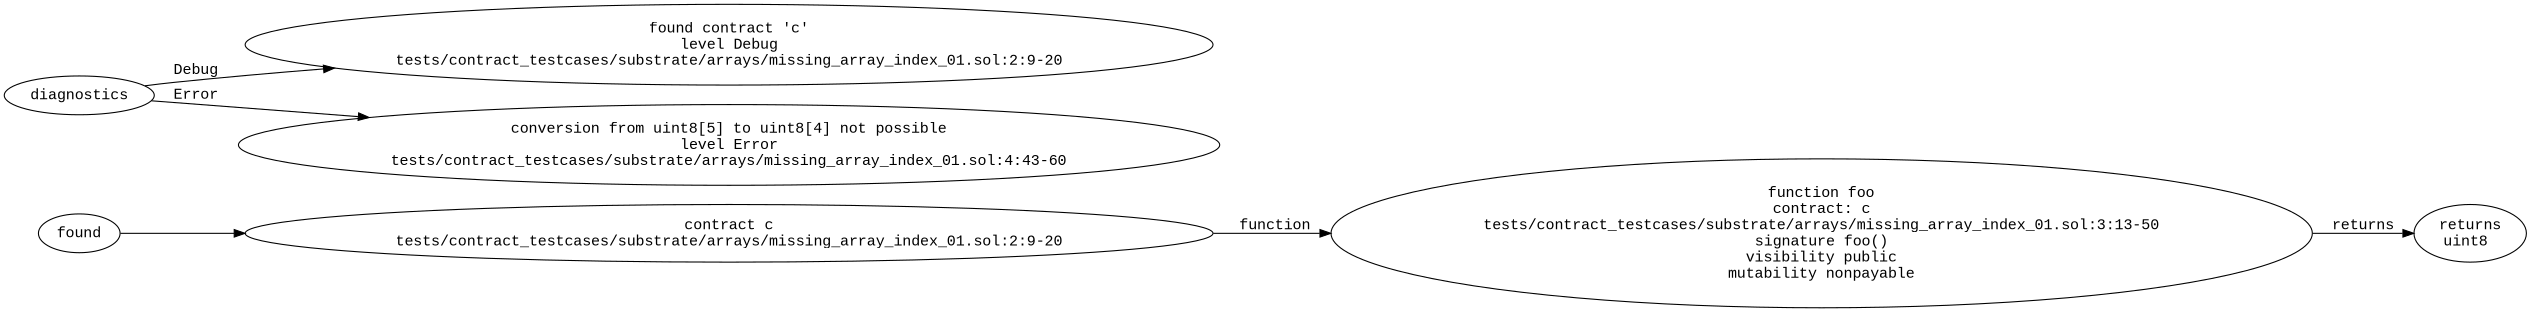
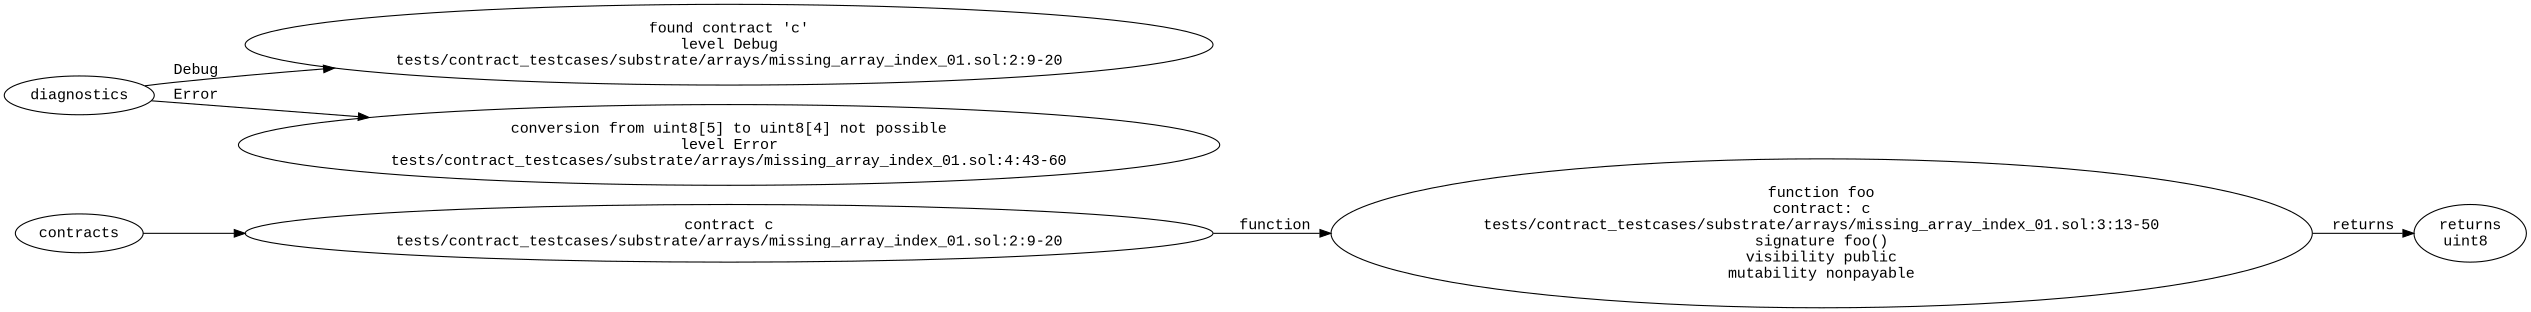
(79, 233) -> (79, 233)
